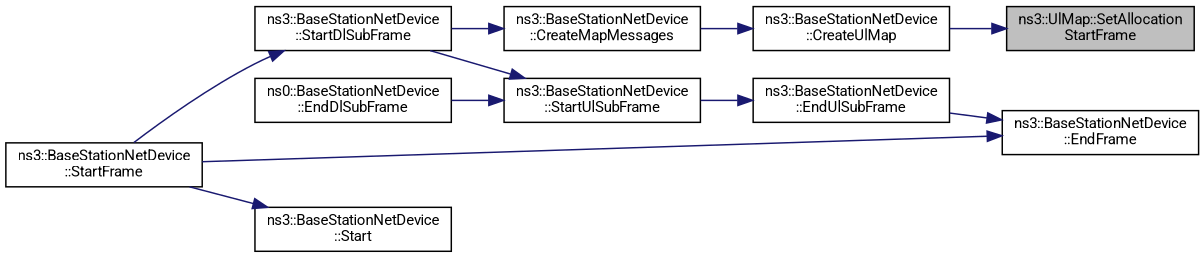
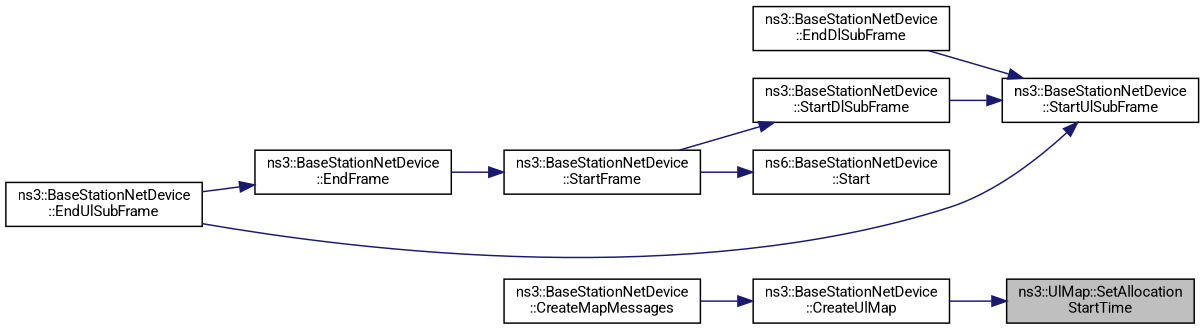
(470, 29) -> none
(1100, 29) -> (1100, 301)
(353, 100) -> (851, 29)
(719, 100) -> (648, 256)
(595, 149) -> (470, 172)
(353, 229) -> (851, 172)
